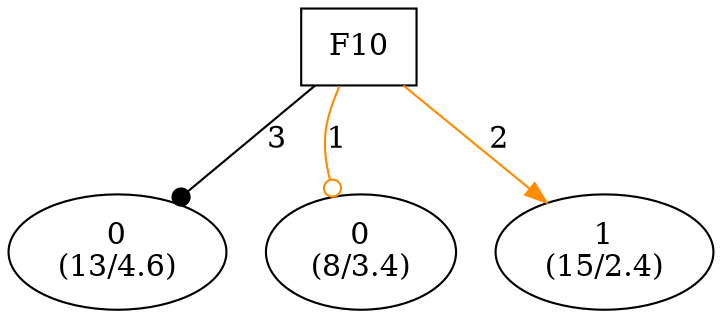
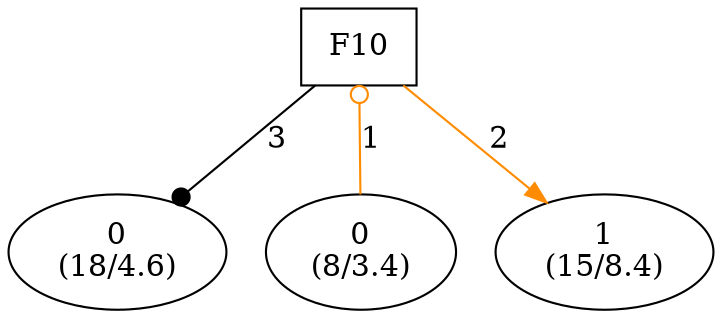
(326, 132) -> (360, 149)
(117, 252) -> (117, 252)
(605, 252) -> (605, 252)
